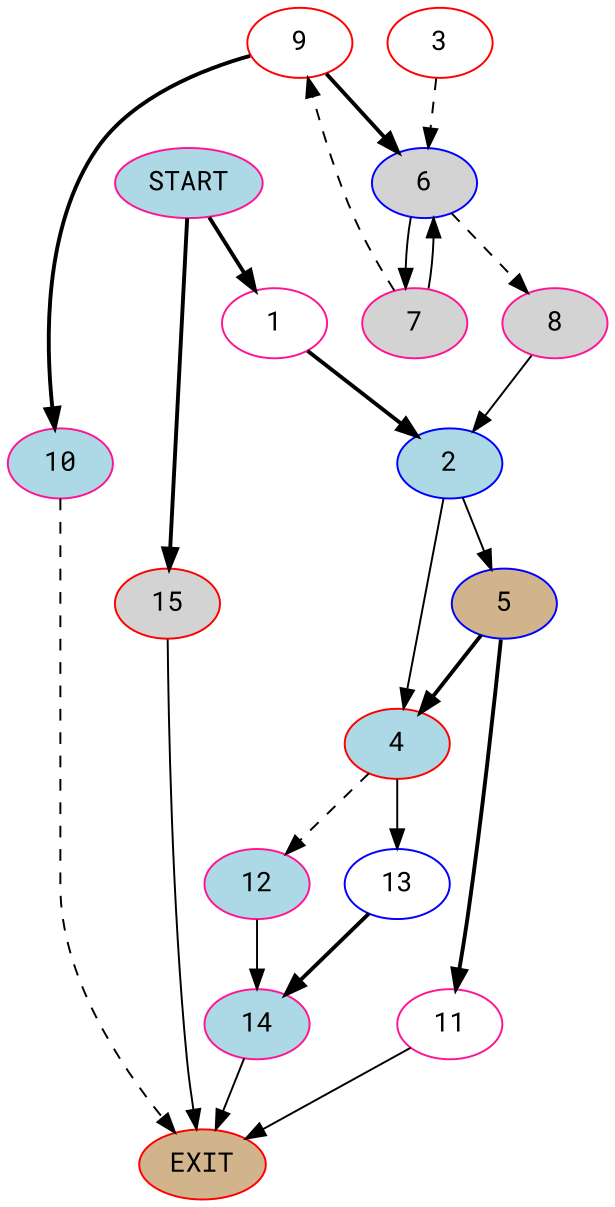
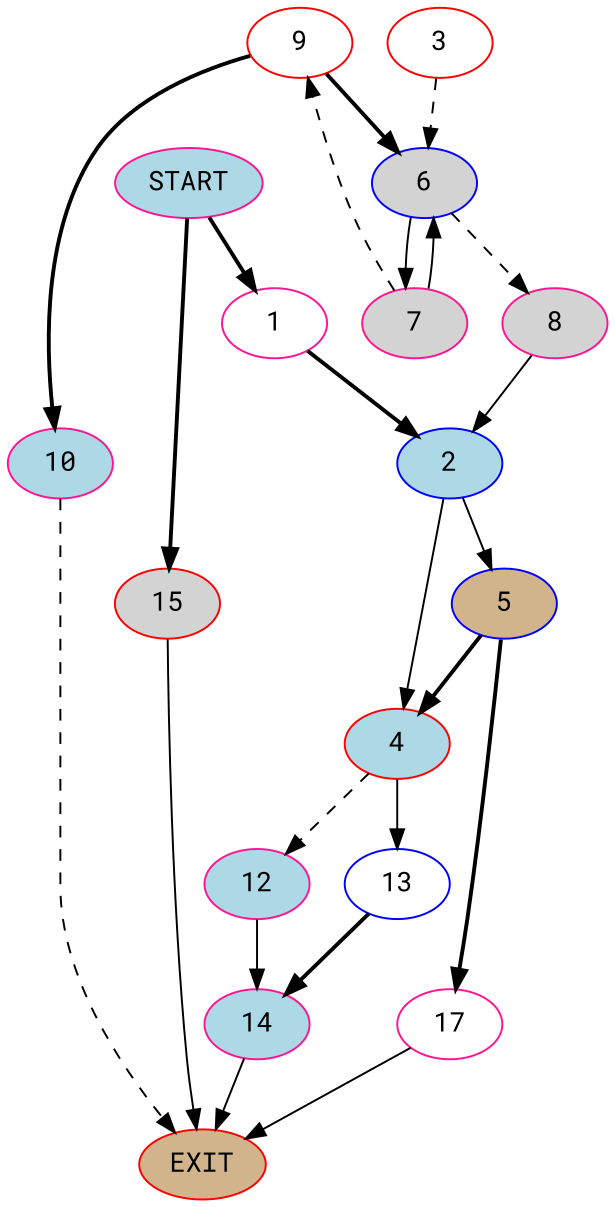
(450, 1024) -> (450, 1024)
